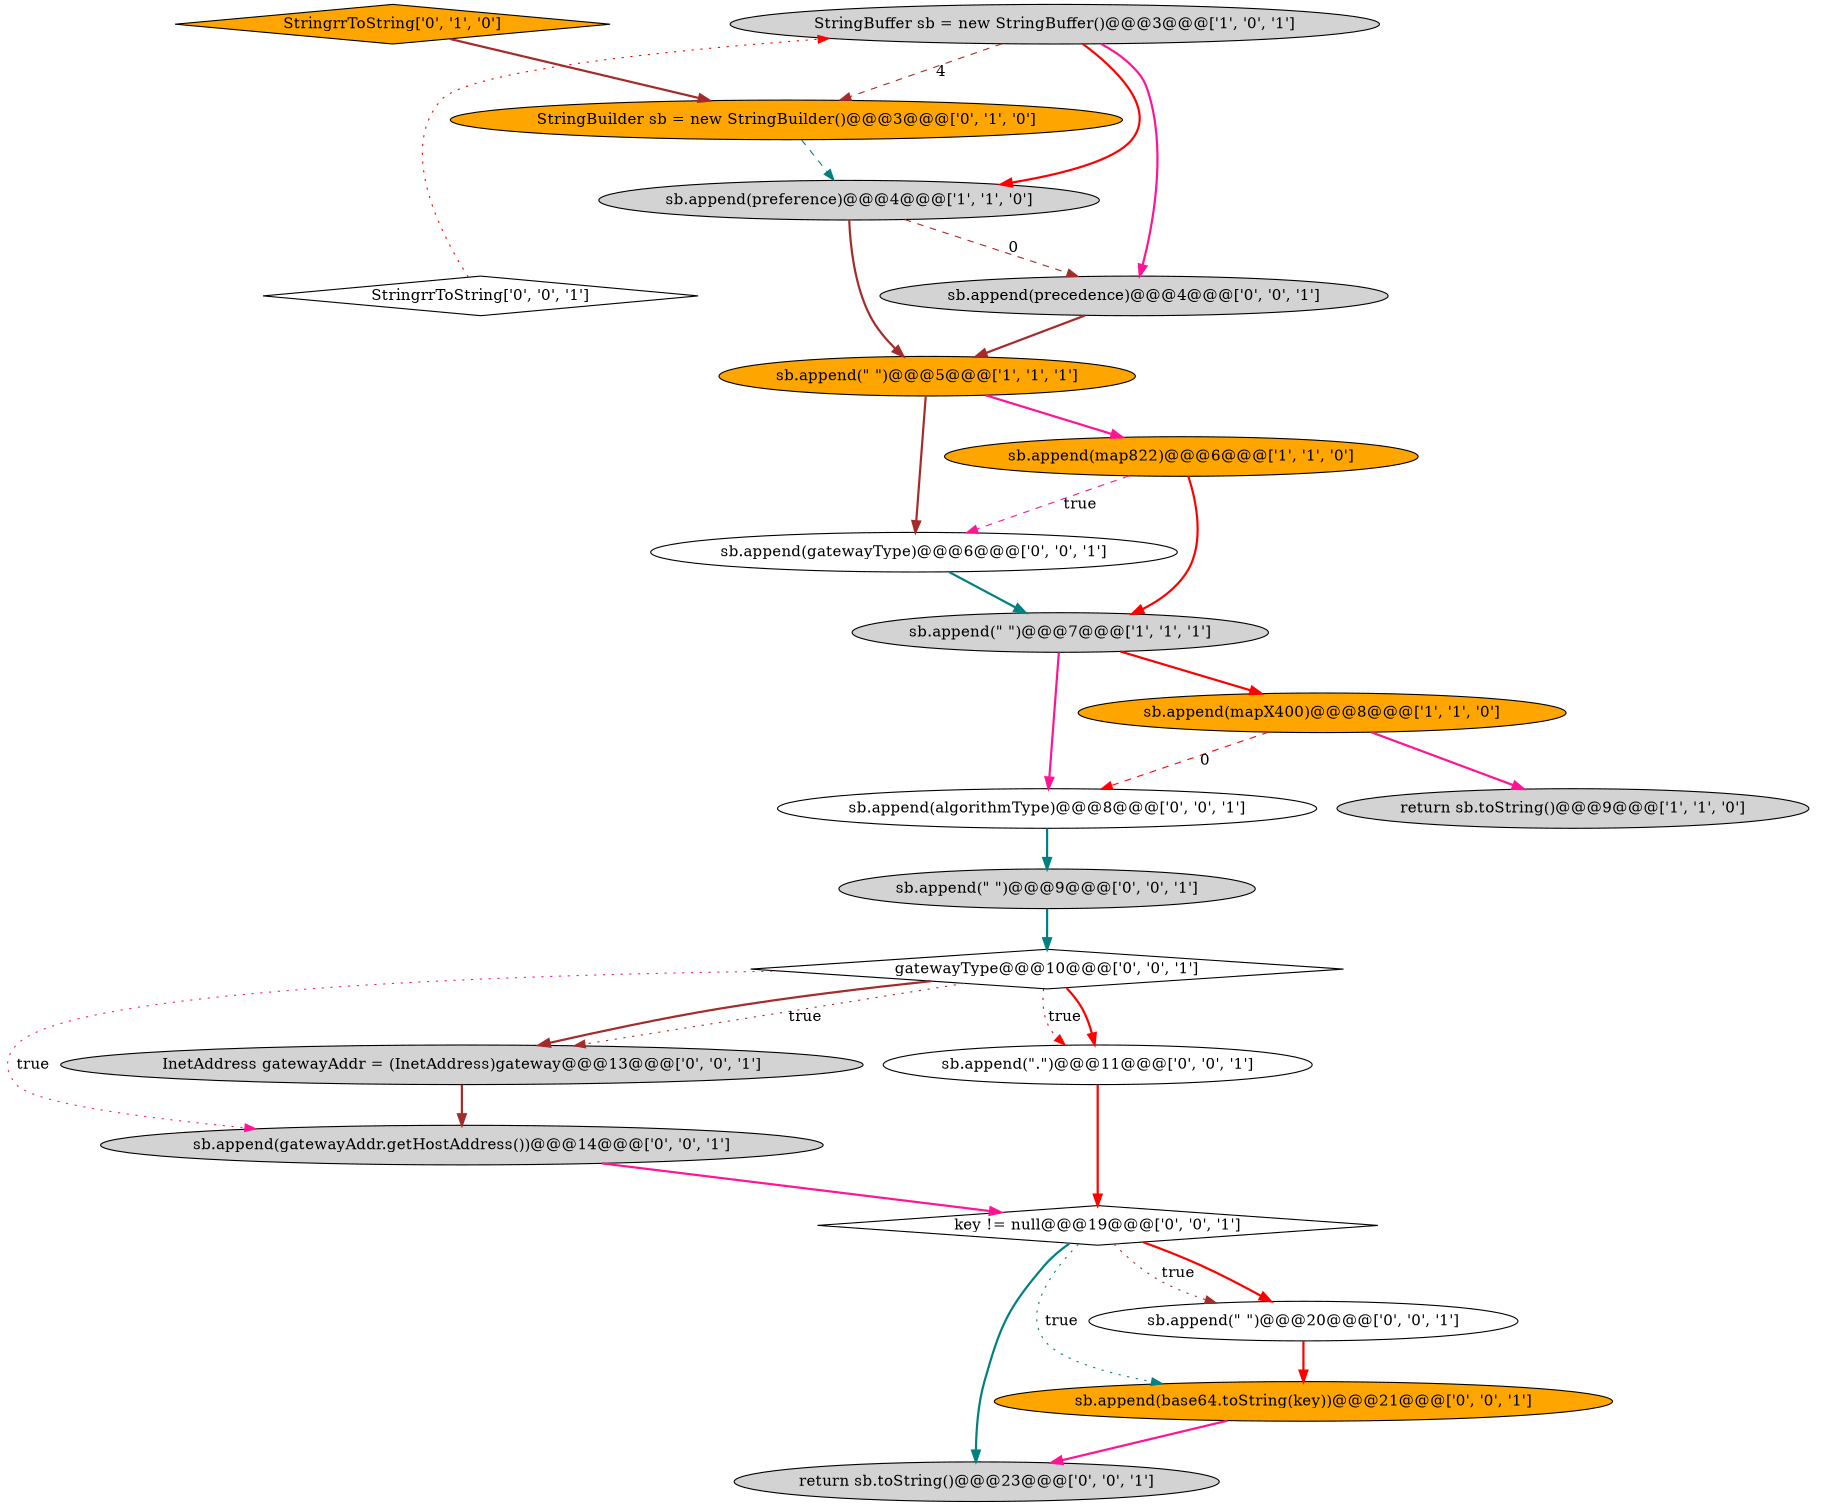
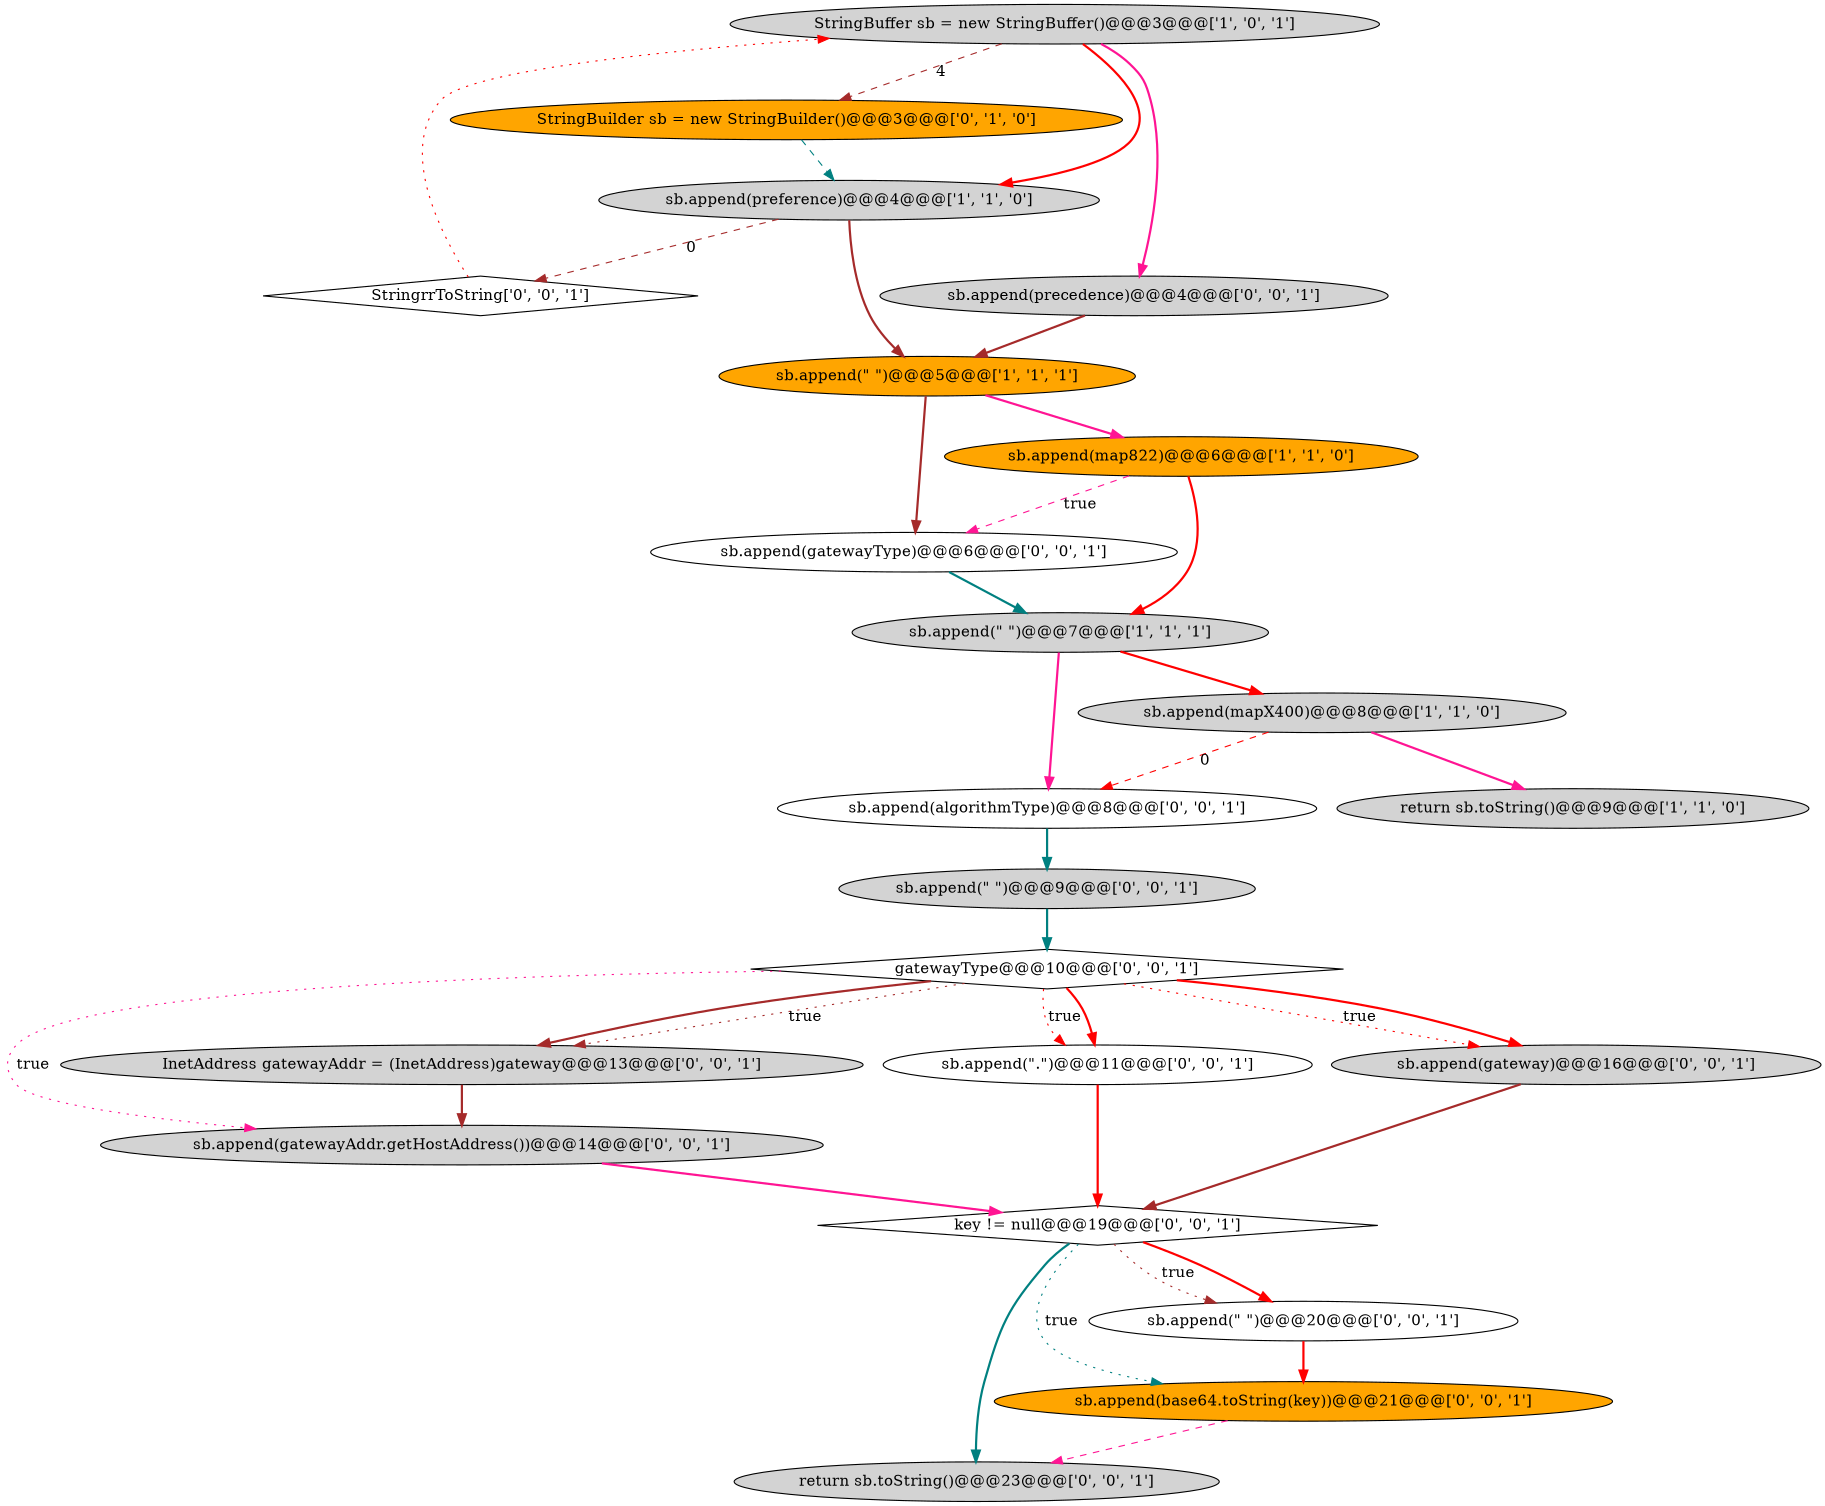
(393, 24) -> none
(986, 246) -> (662, 249)
(1322, 713) -> (1322, 713)
none -> (1576, 1065)
(1145, 1440) -> (1145, 1440)
